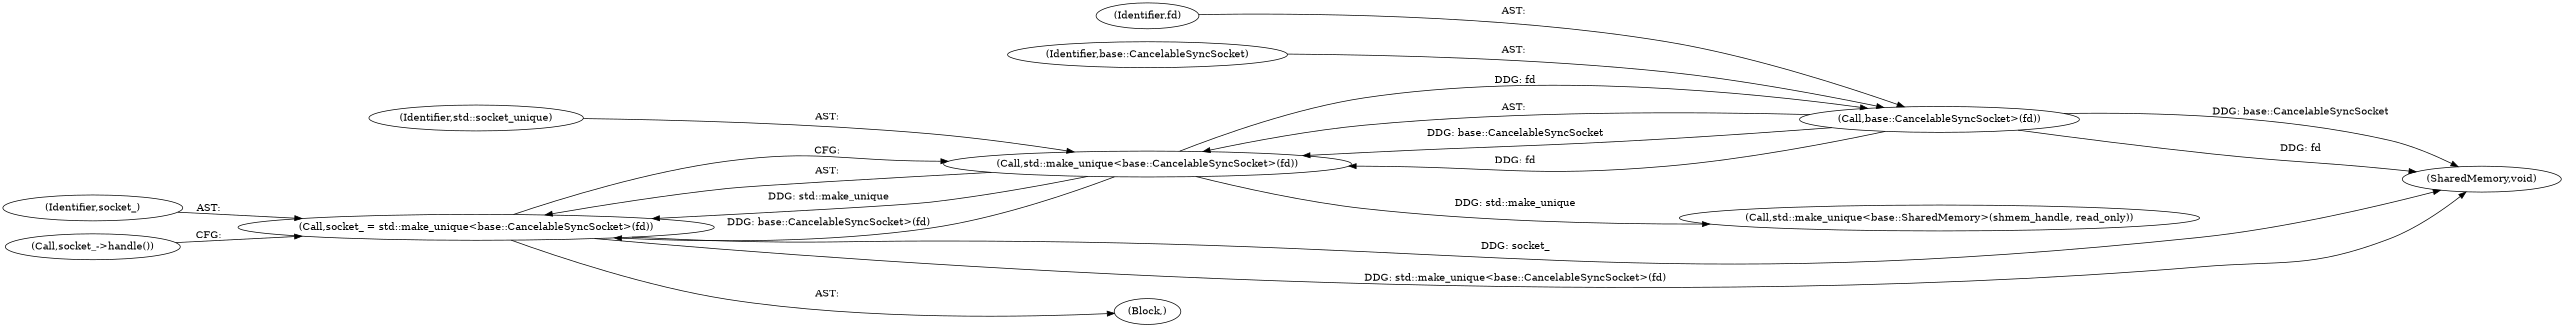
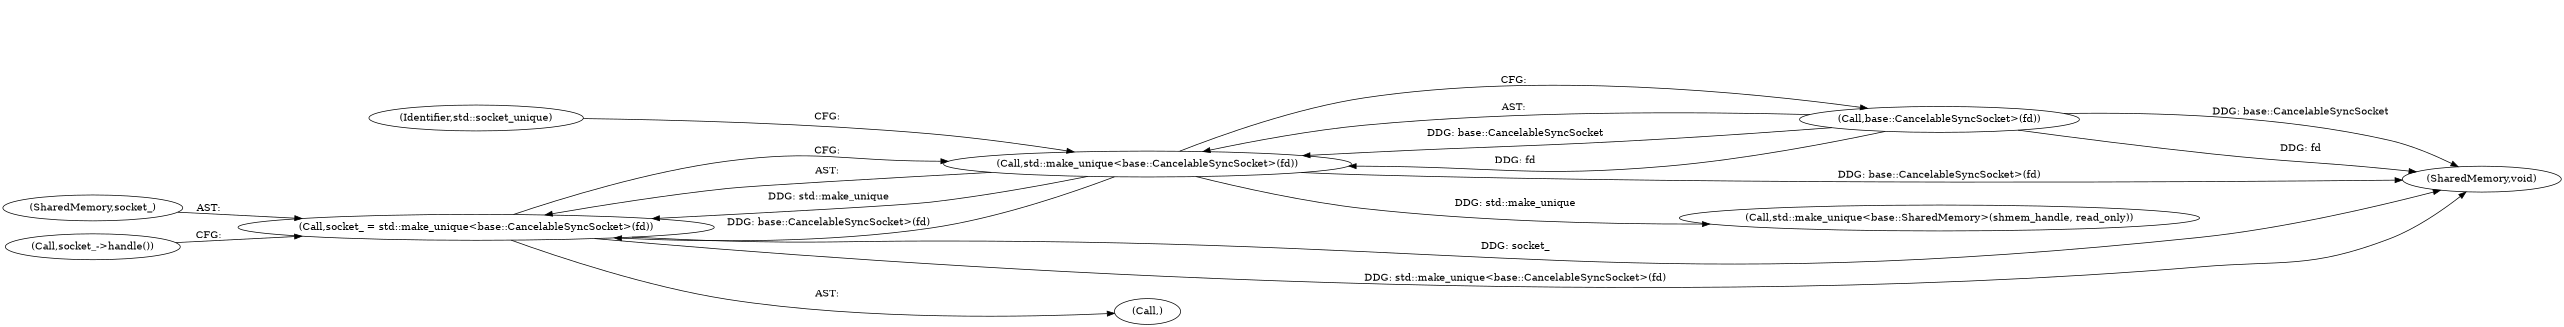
(1148, 16) -> none
(1148, 55) -> none
(1515, 80) -> (1515, 80)
(829, 117) -> (829, 117)
none -> (1848, 182)
(93, 208) -> (93, 208)
(1148, 312) -> (1148, 312)
